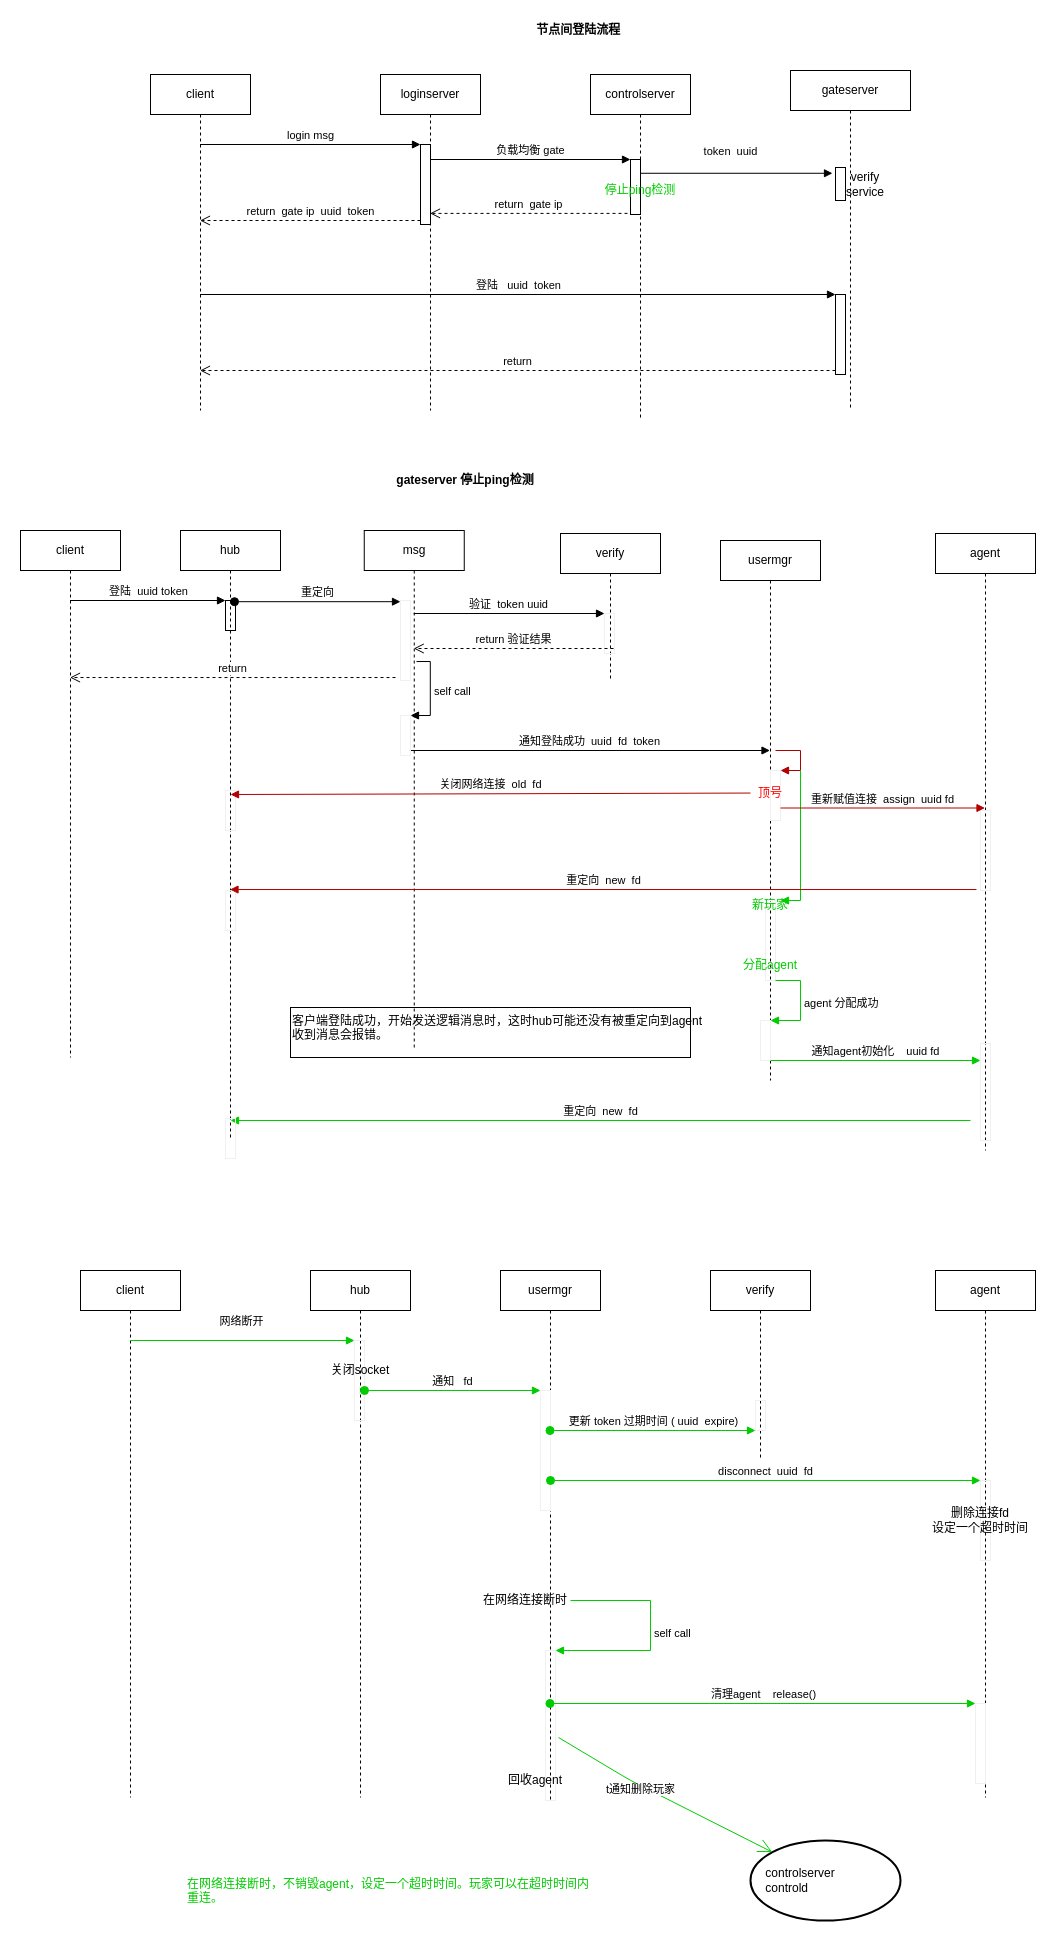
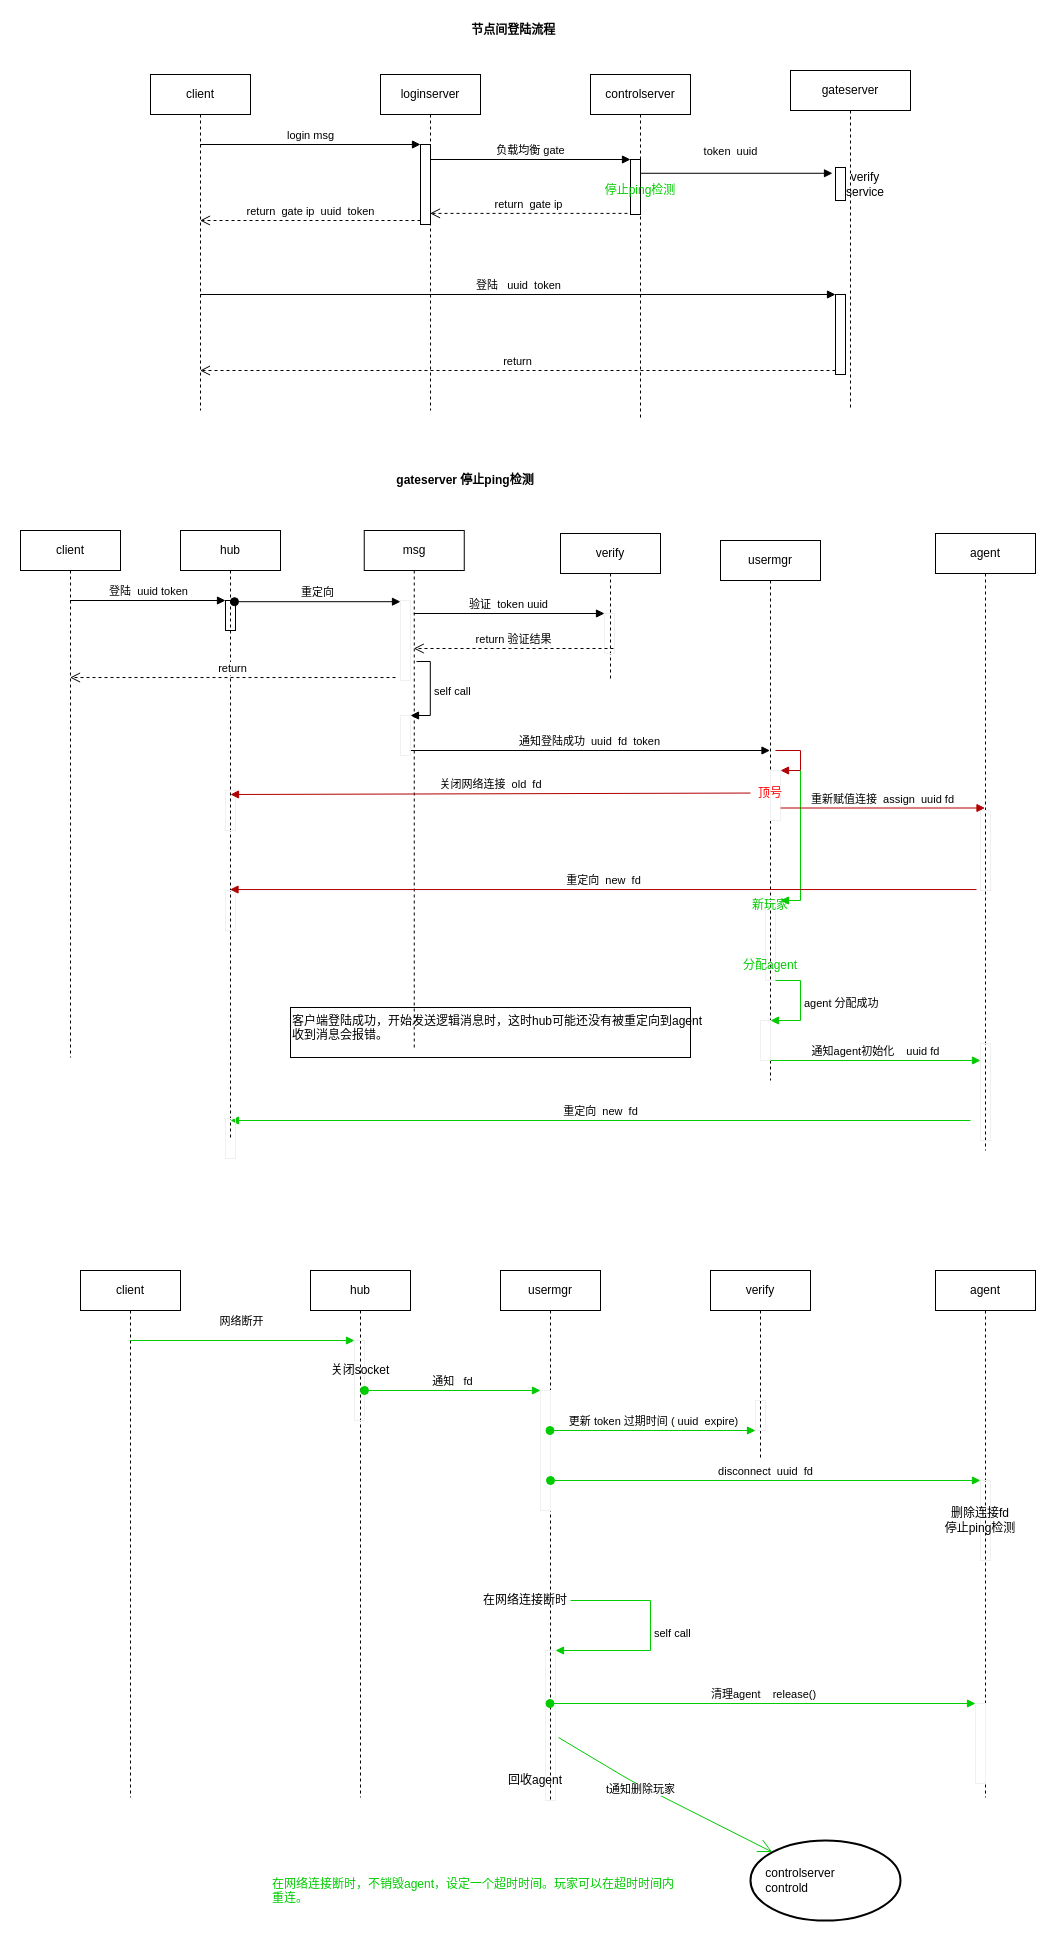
(581, 31) -> (516, 31)
(981, 1521) -> (981, 1521)
(391, 1896) -> (476, 1896)
